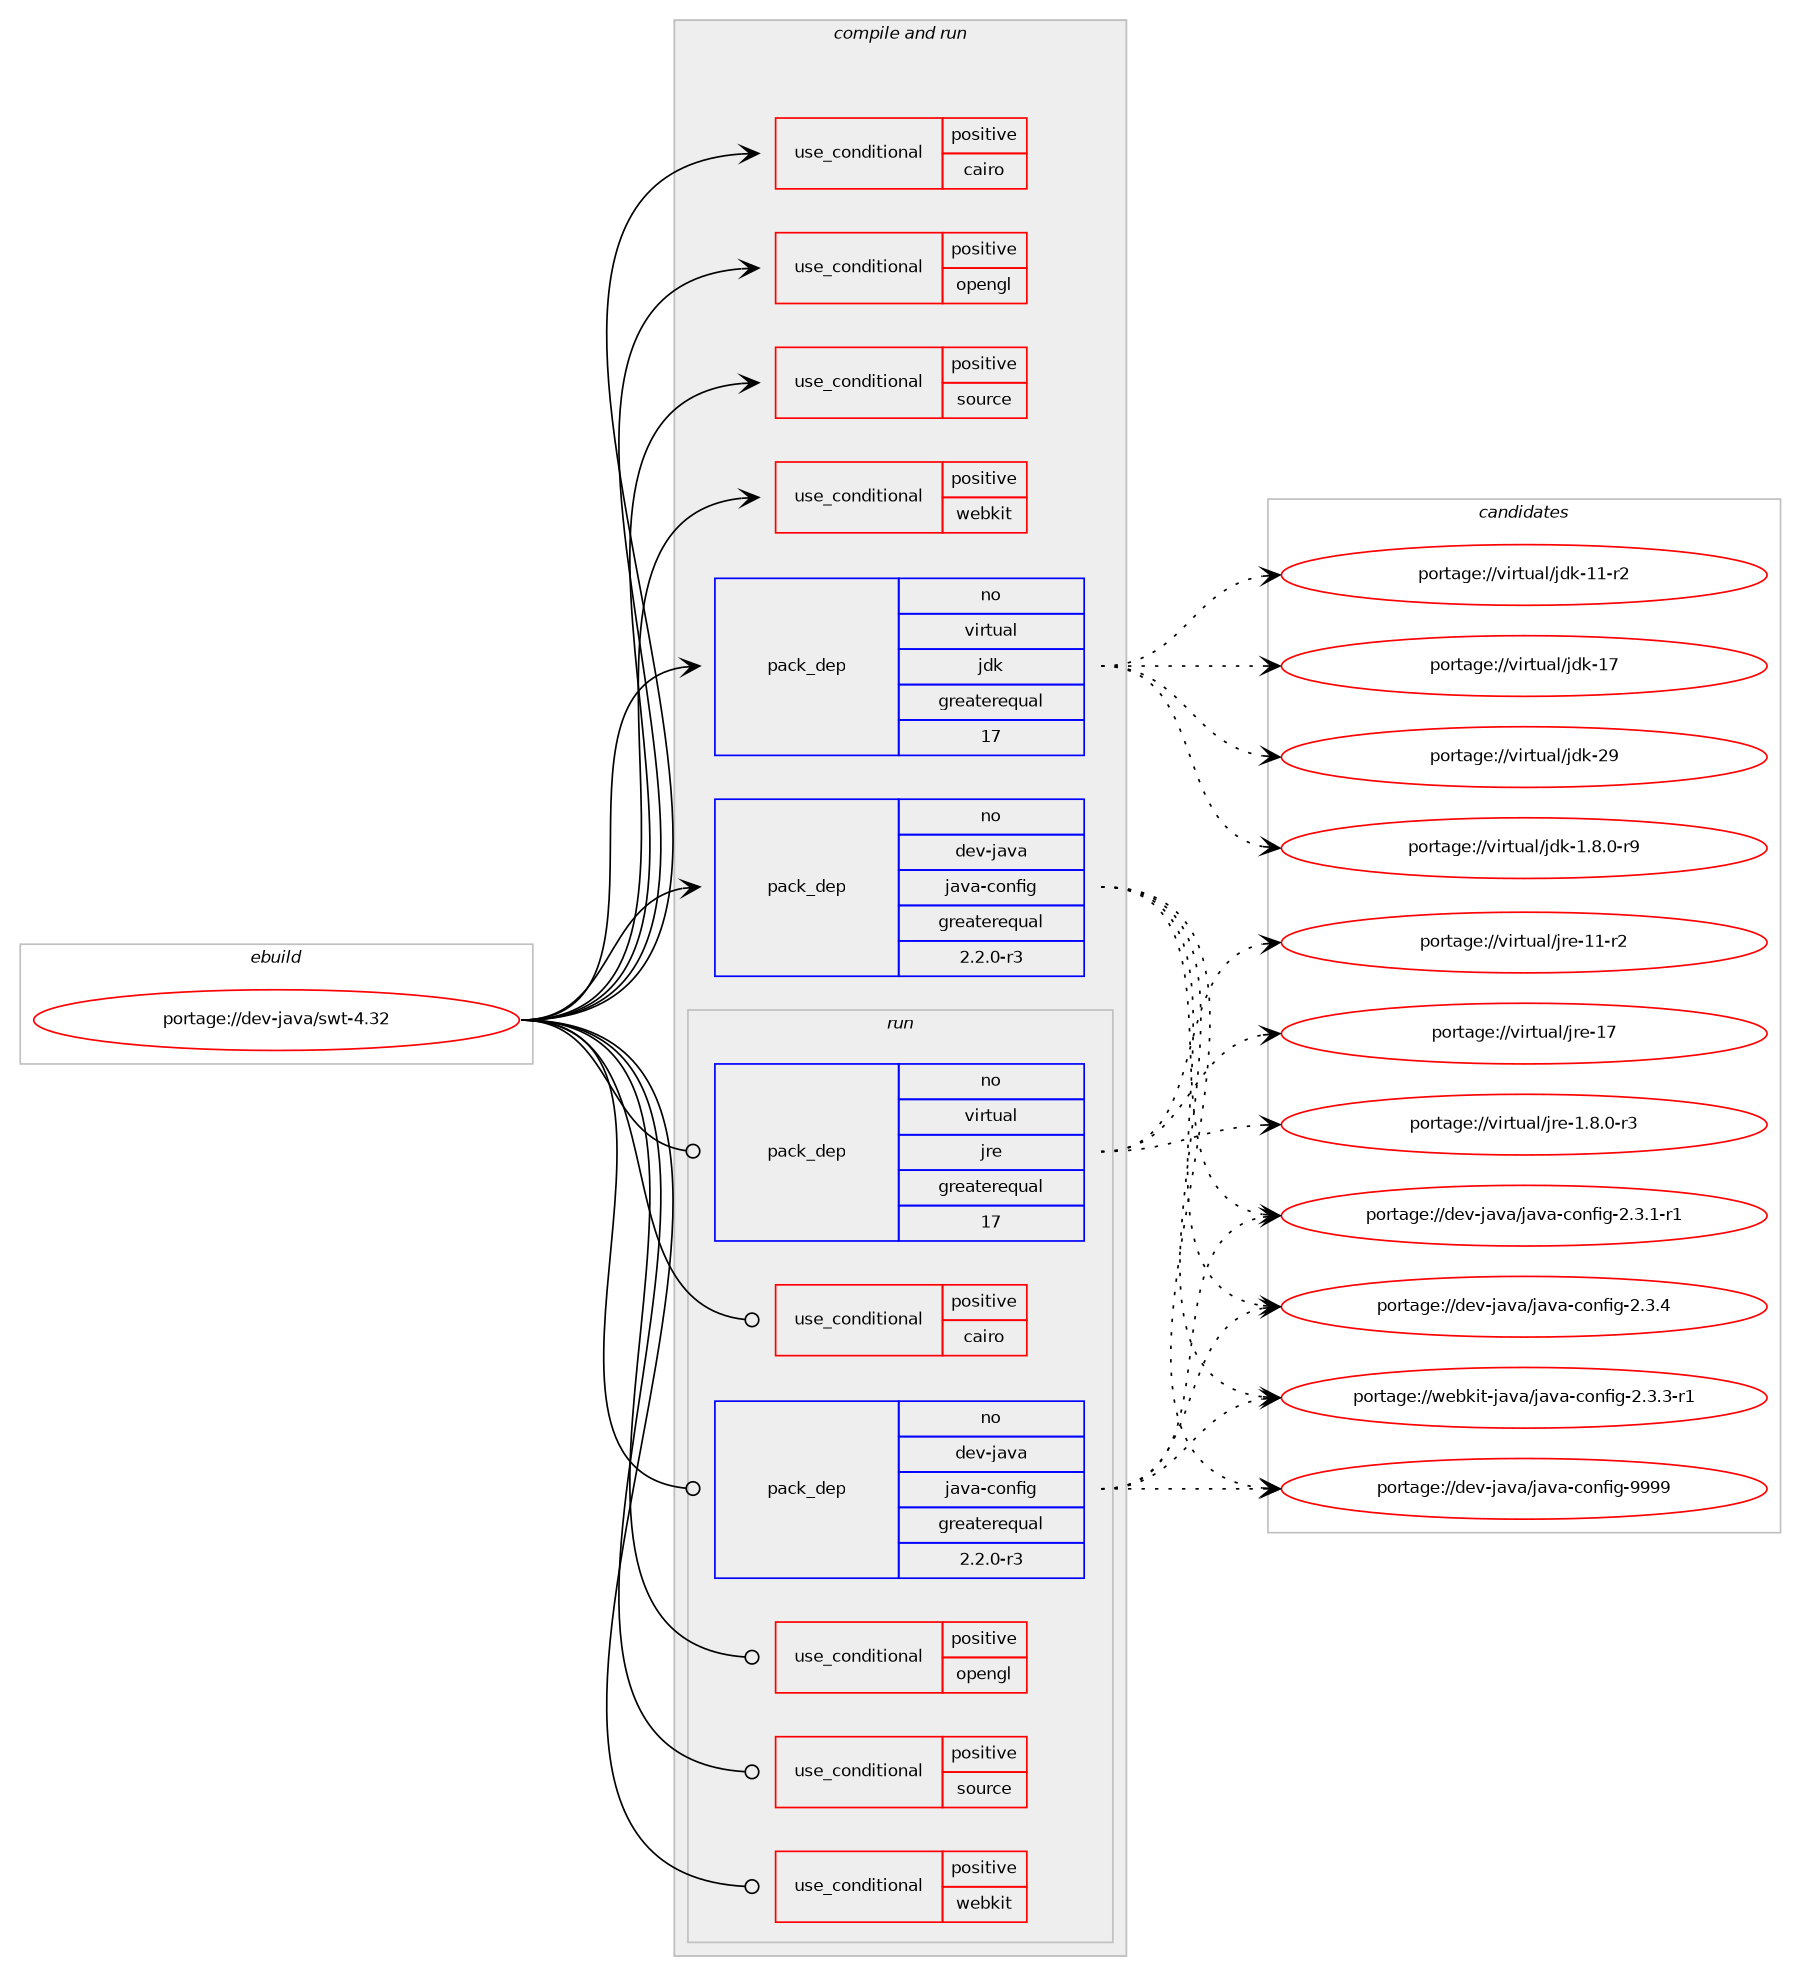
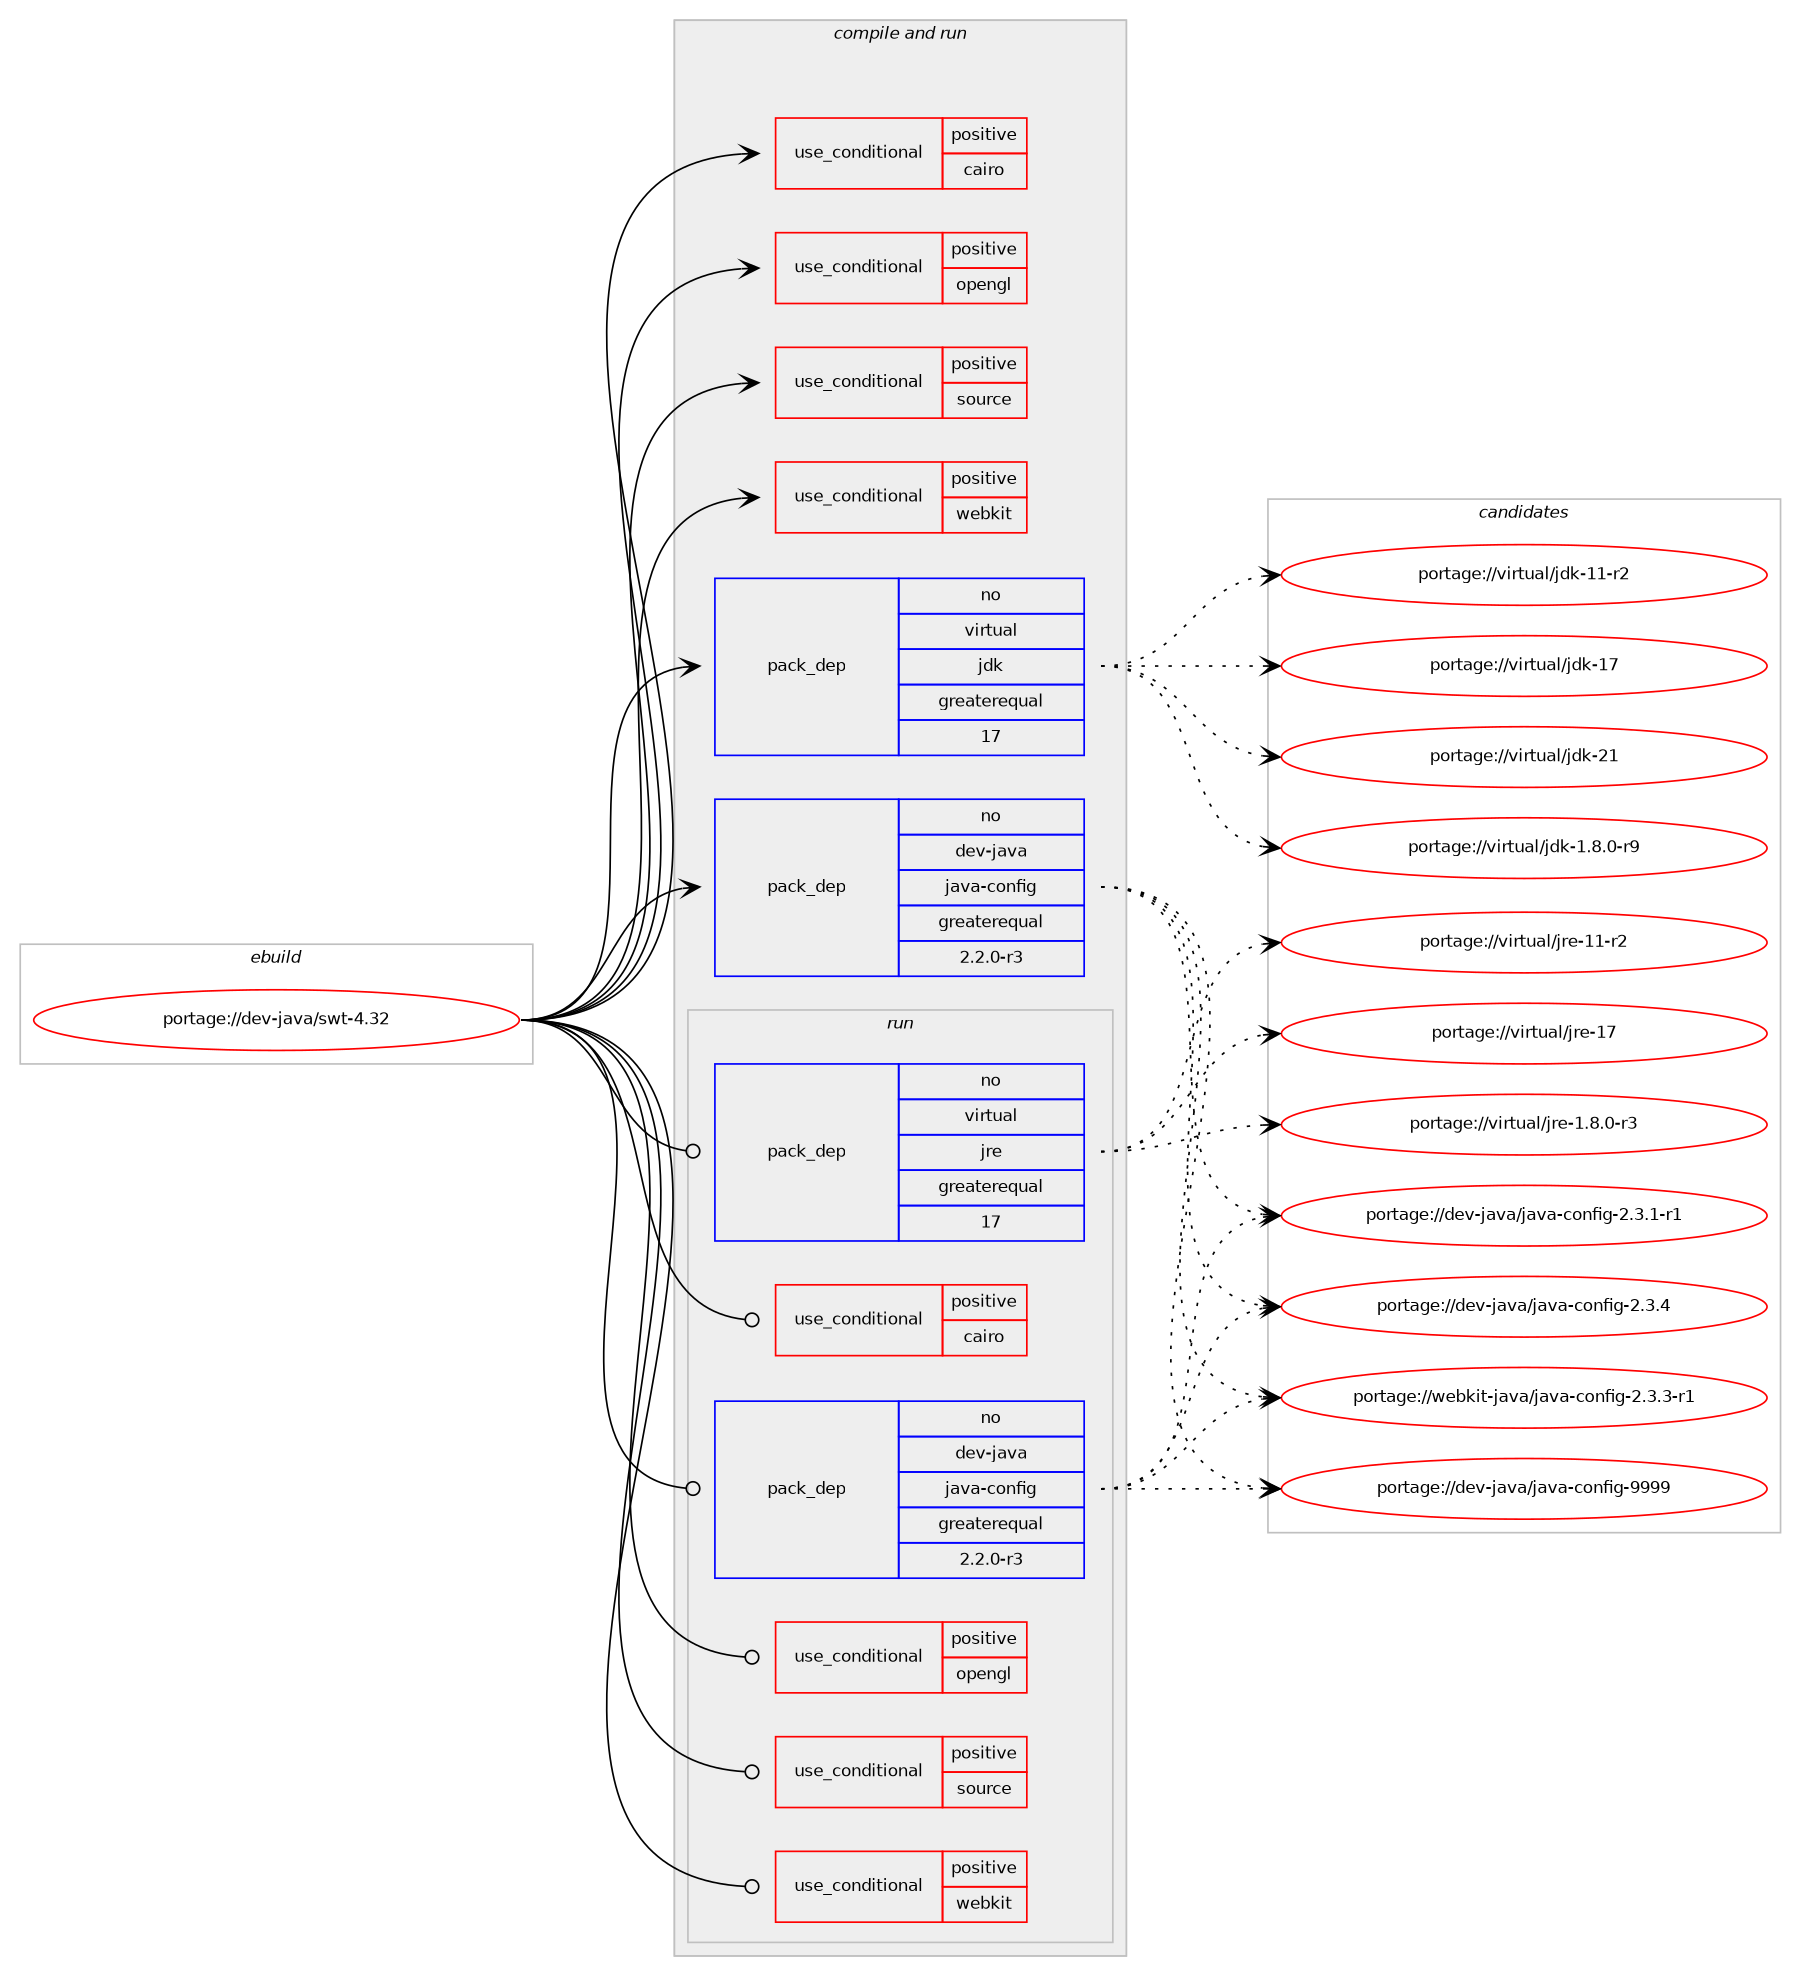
(1524, 757) -> (1524, 757)
